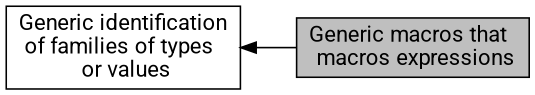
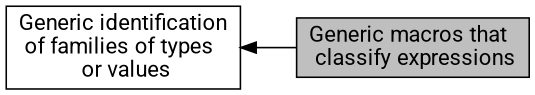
(413, 48) -> (413, 48)
